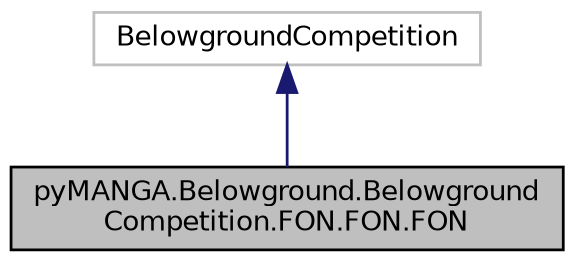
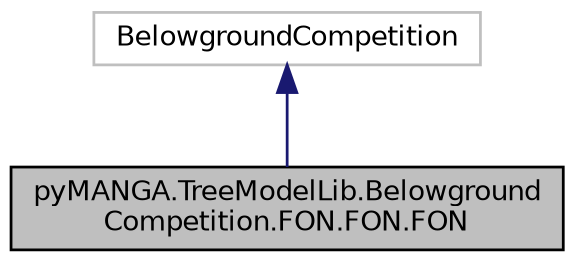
(287, 208) -> (287, 208)
